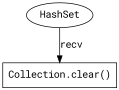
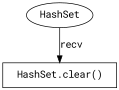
(60, 75) -> (60, 75)
